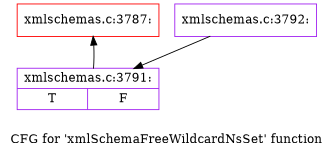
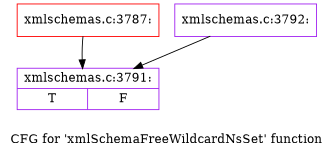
(94, 57) -> (82, 48)
